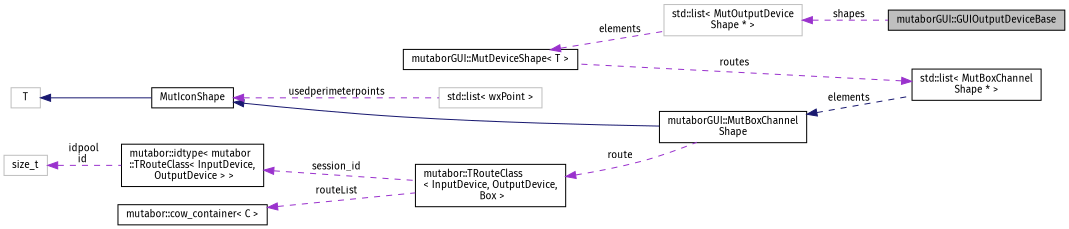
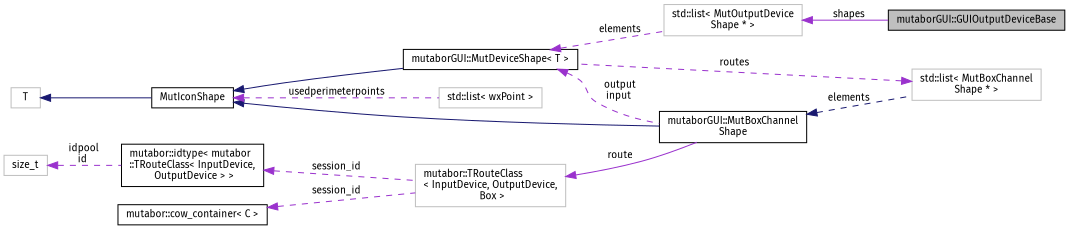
(850, 20) -> (850, 20)
none -> (323, 78)
(977, 85) -> (977, 85)
none -> (607, 108)
(637, 162) -> (637, 162)
(491, 186) -> (491, 186)
(335, 191) -> (335, 191)
